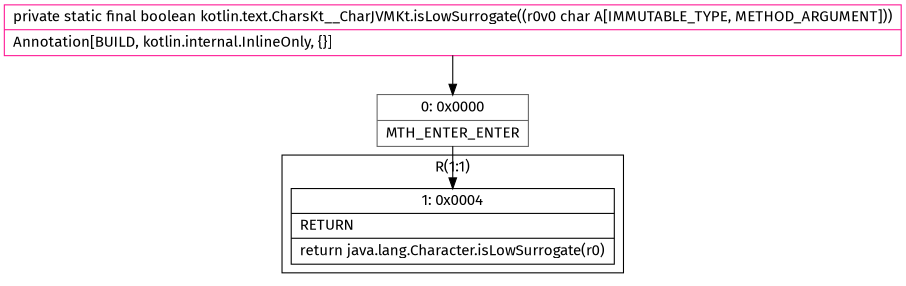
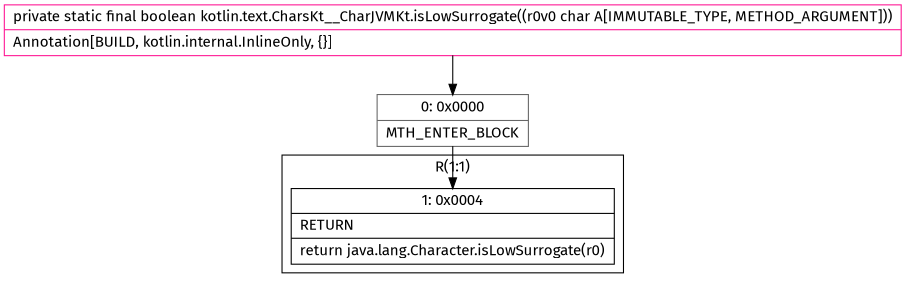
(453, 133) -> (453, 133)
